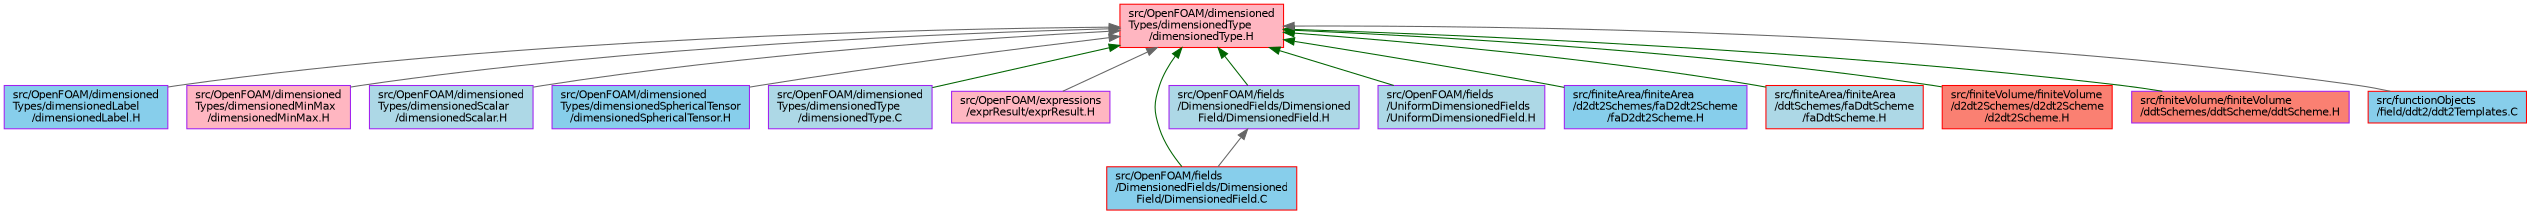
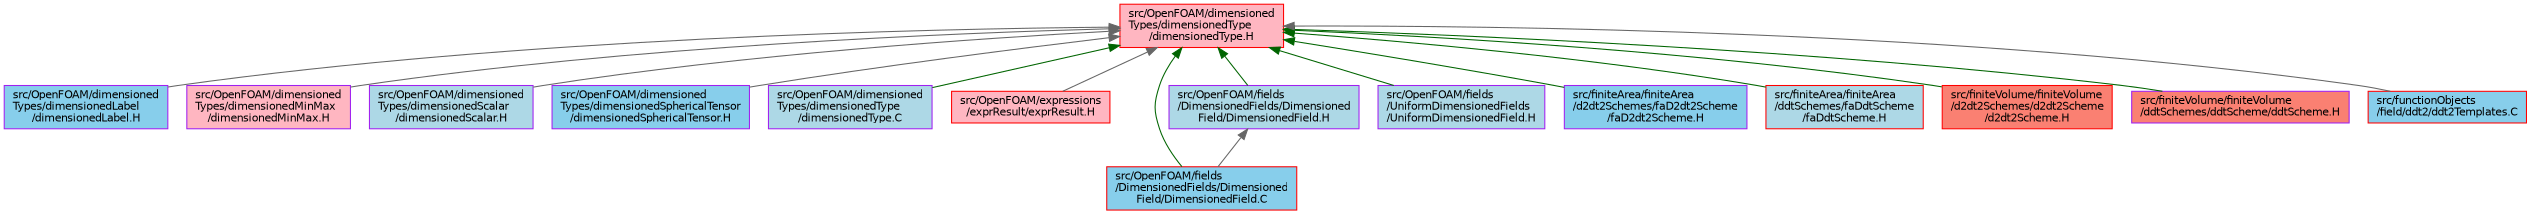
(1031, 107) -> (1031, 107)
